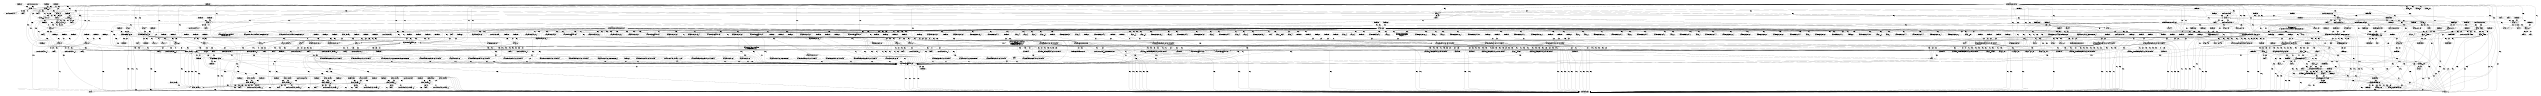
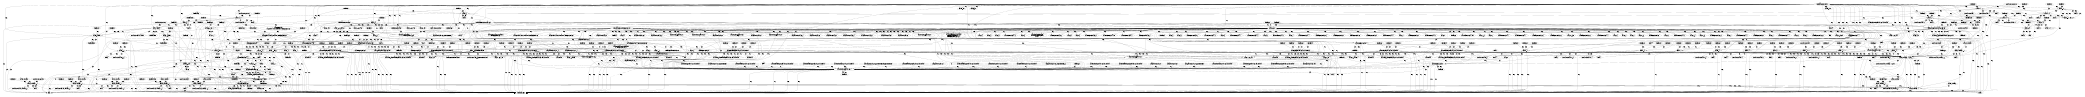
(1840, 32) -> (1907, 25)
(2351, 59) -> (255, 47)
